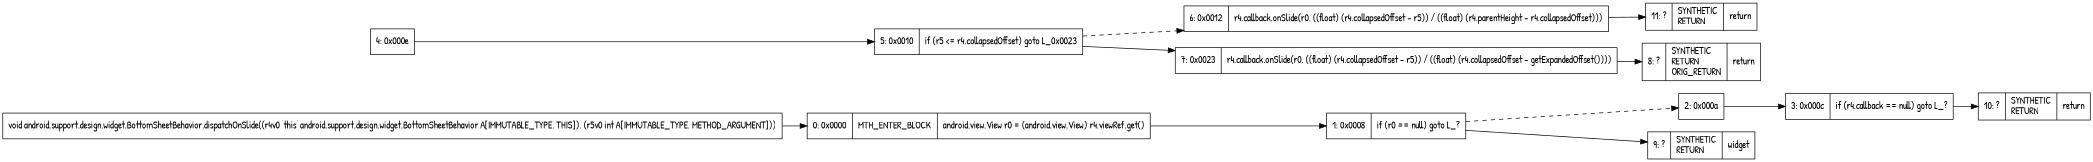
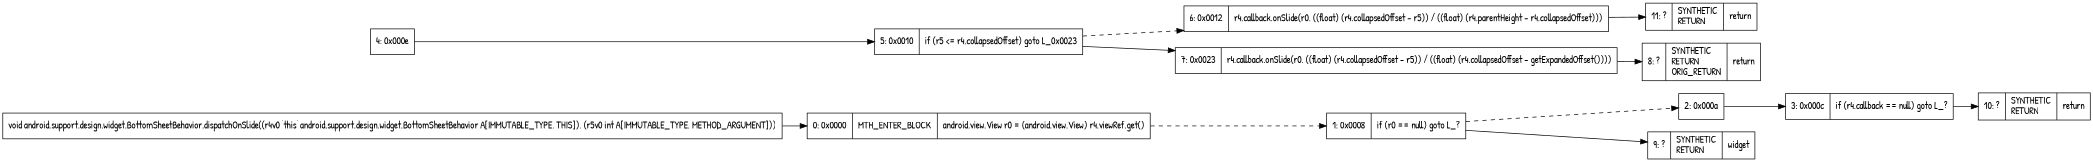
(1235, 126) -> (1235, 126)
